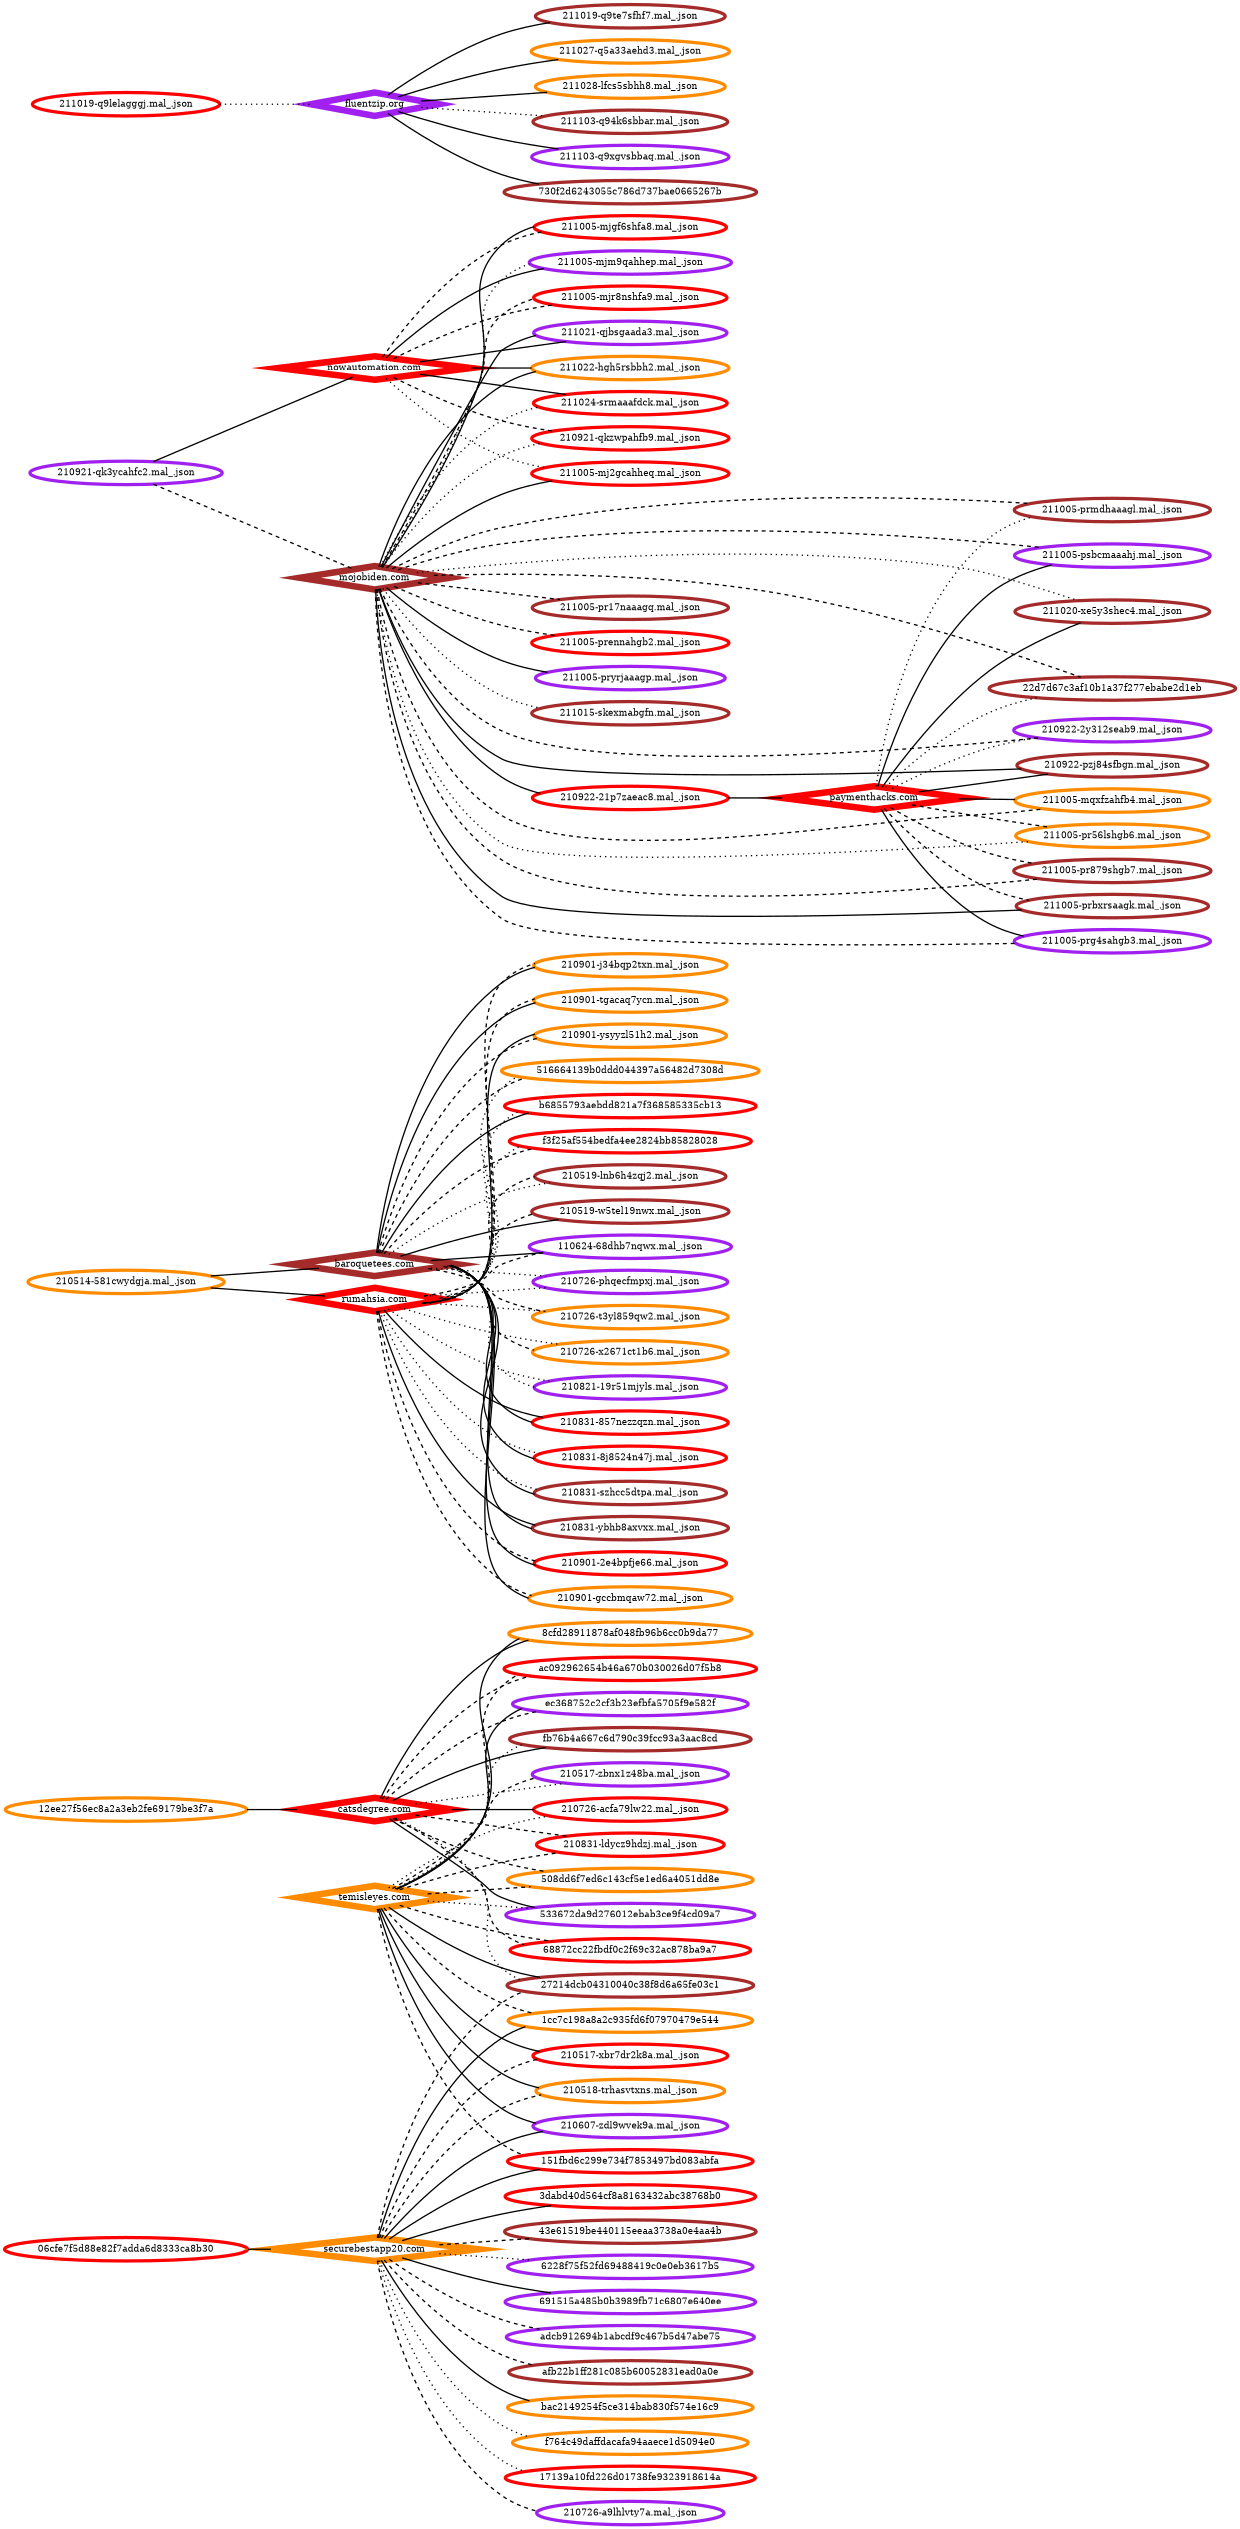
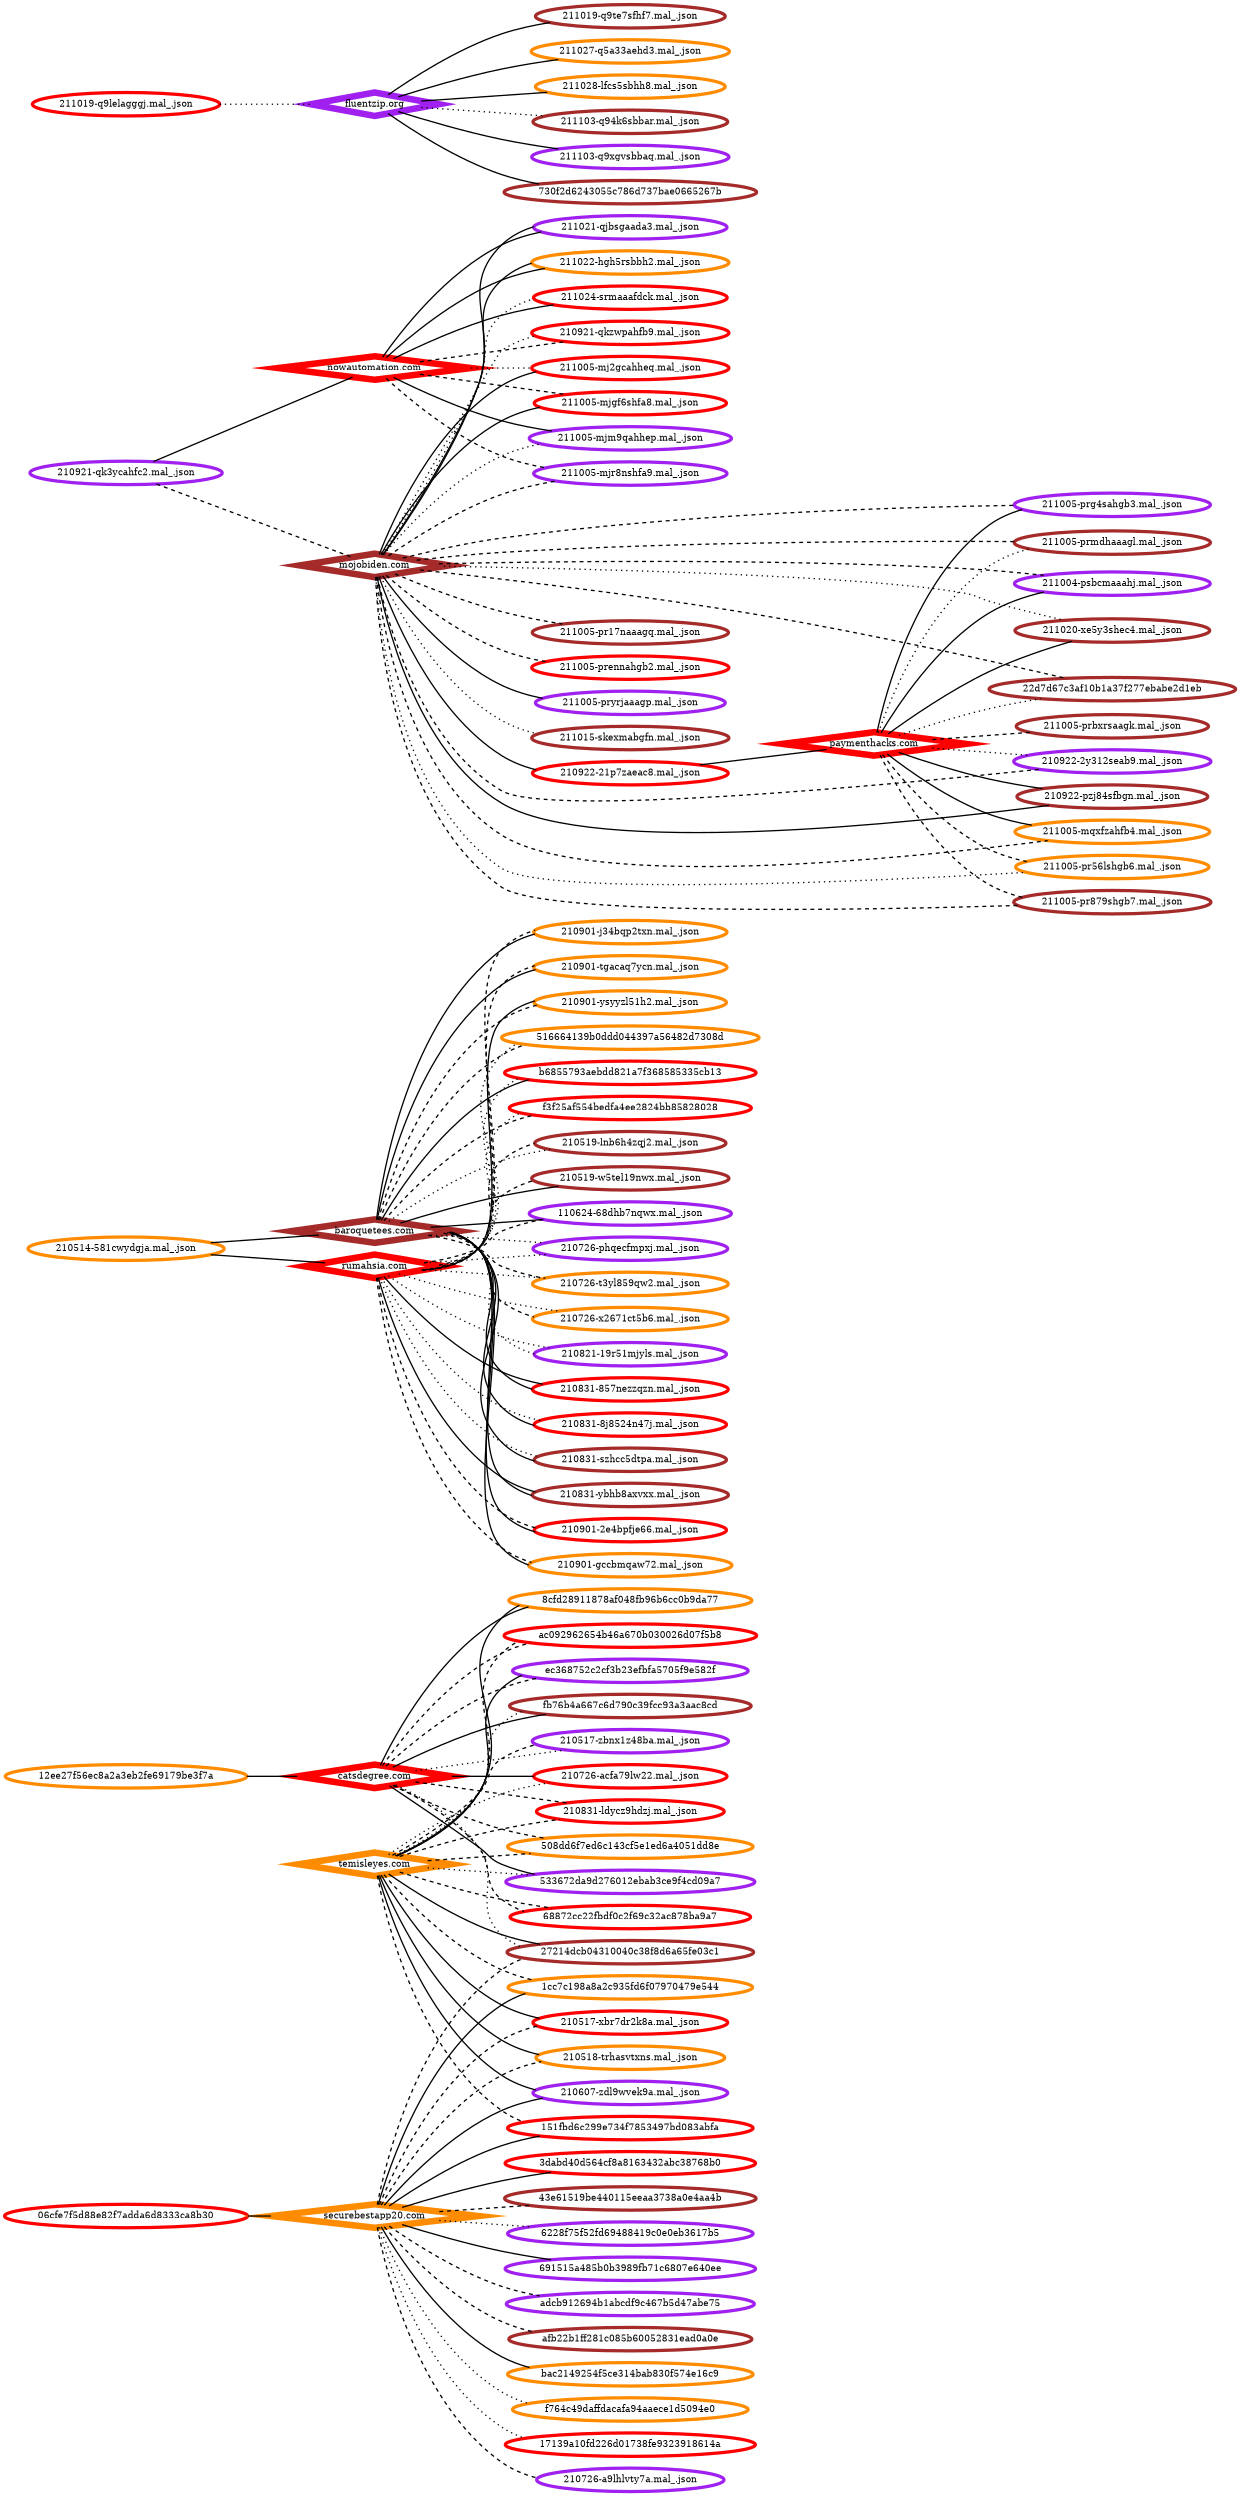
(630, 298) -> (630, 474)
(1112, 556) -> (1112, 584)
(590, 912) -> none
(630, 1352) -> (630, 1319)
